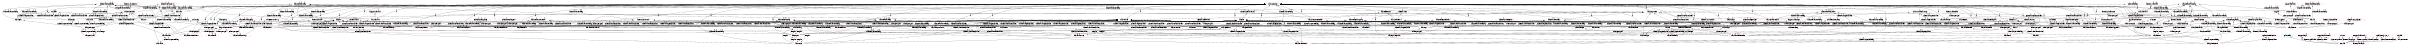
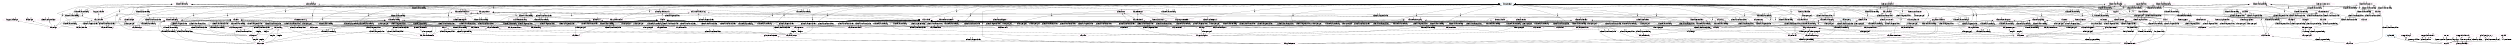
none -> (2281, 19)
(481, 20) -> none
(1285, 24) -> (2172, 24)
(1683, 29) -> none
